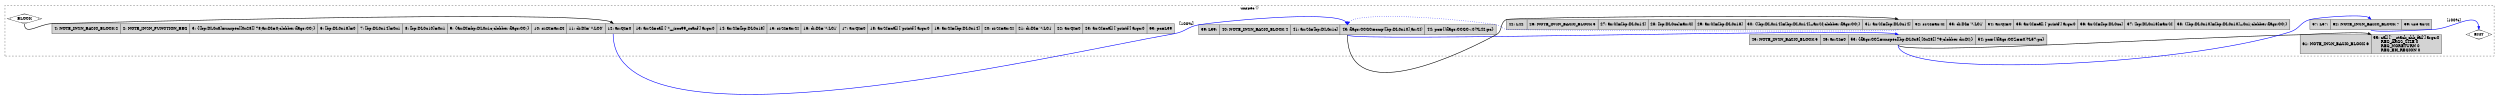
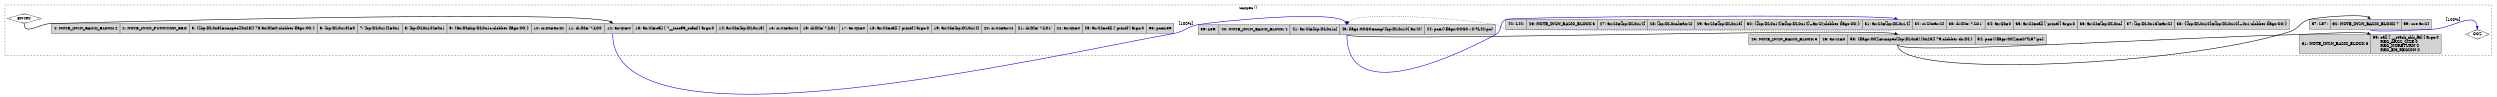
(1602, 17) -> (1602, 17)
(24, 19) -> (24, 19)
(1622, 31) -> (1622, 30)
(2479, 34) -> (2477, 34)
(1621, 35) -> (1621, 35)
(2134, 58) -> (2134, 58)
